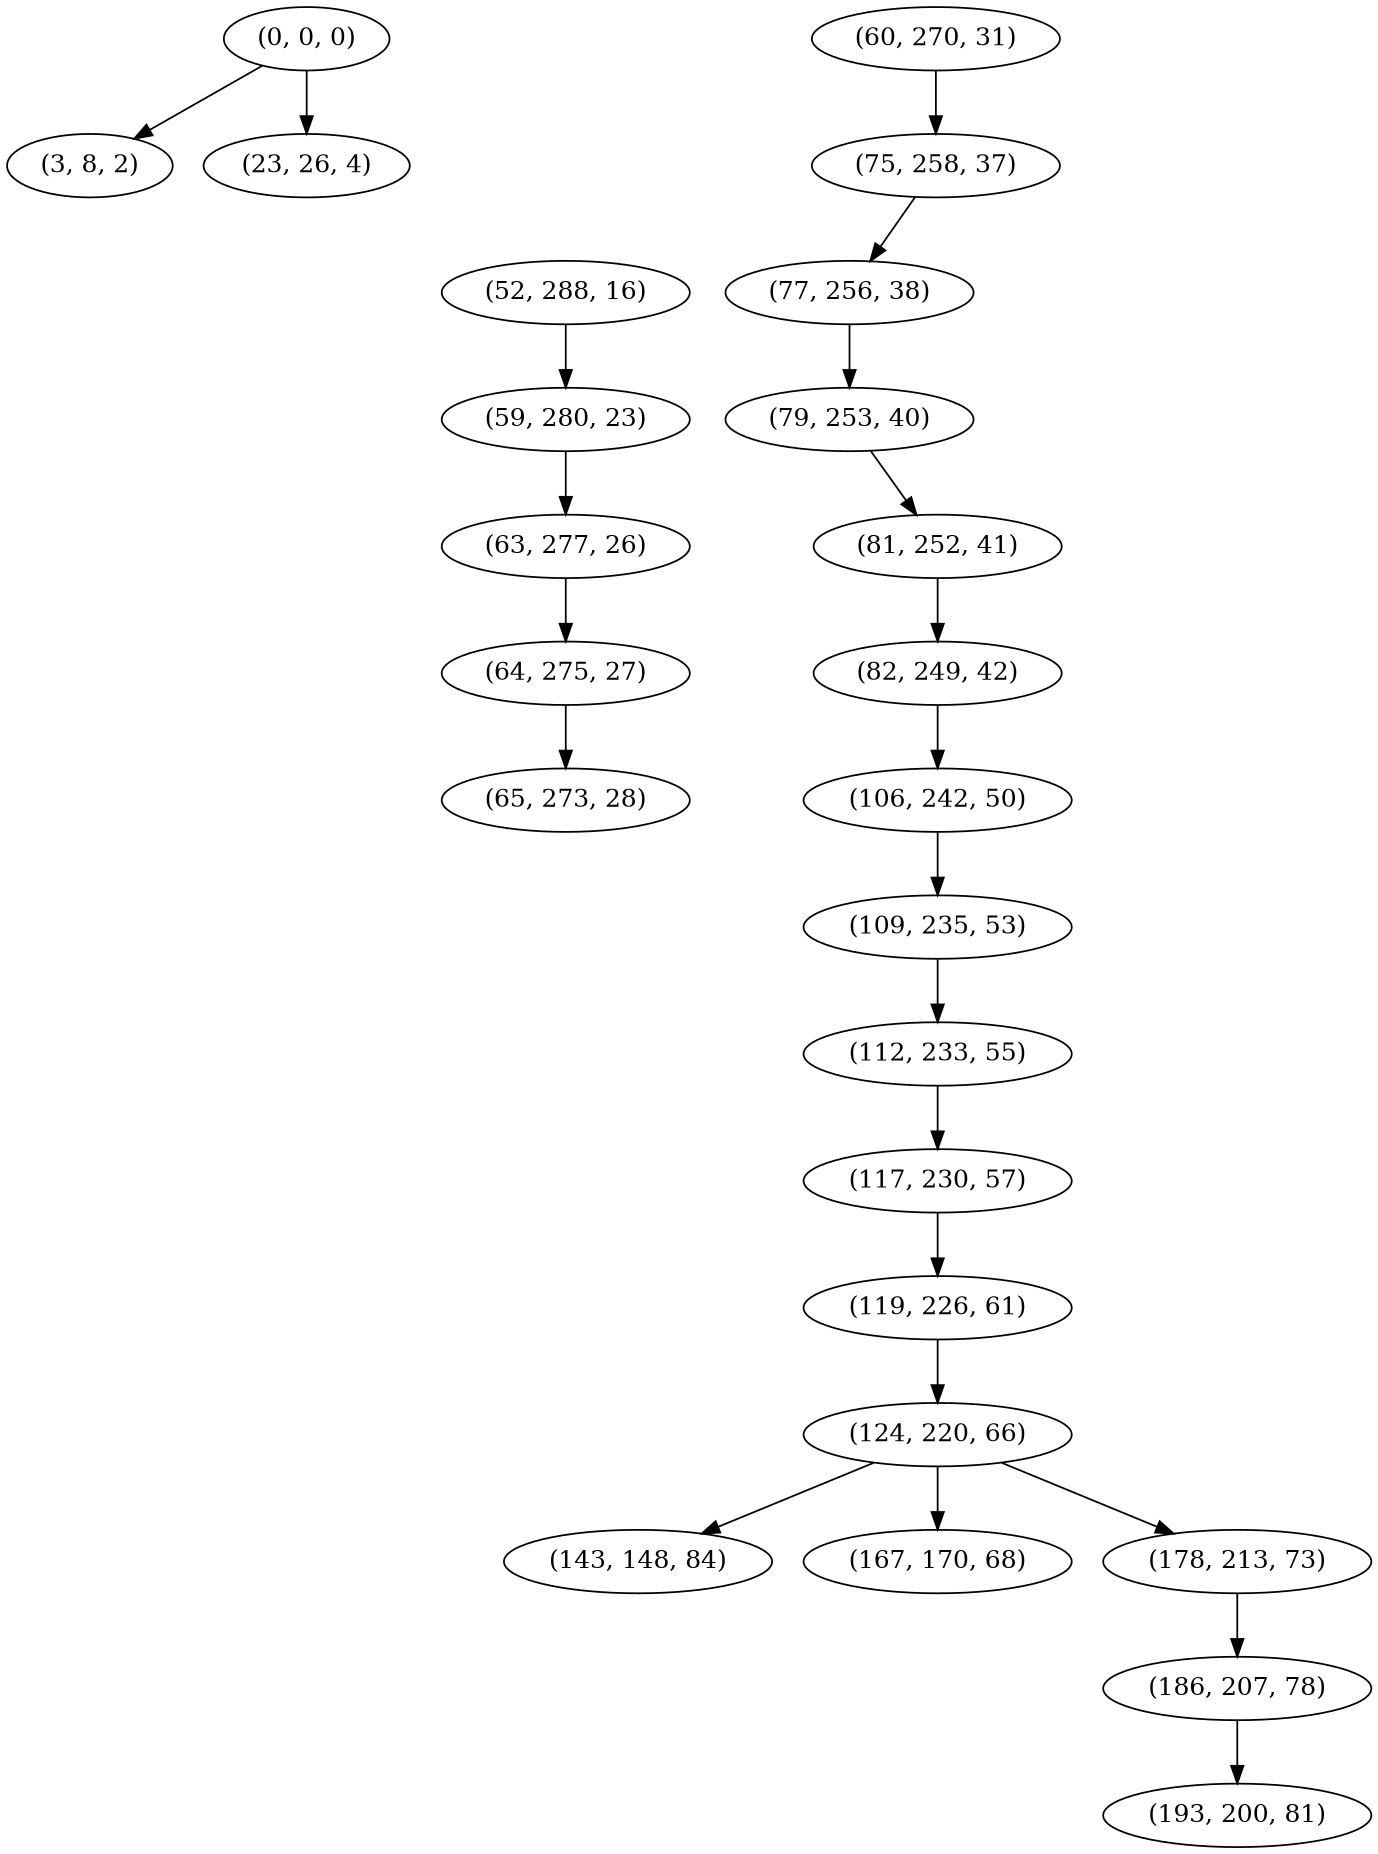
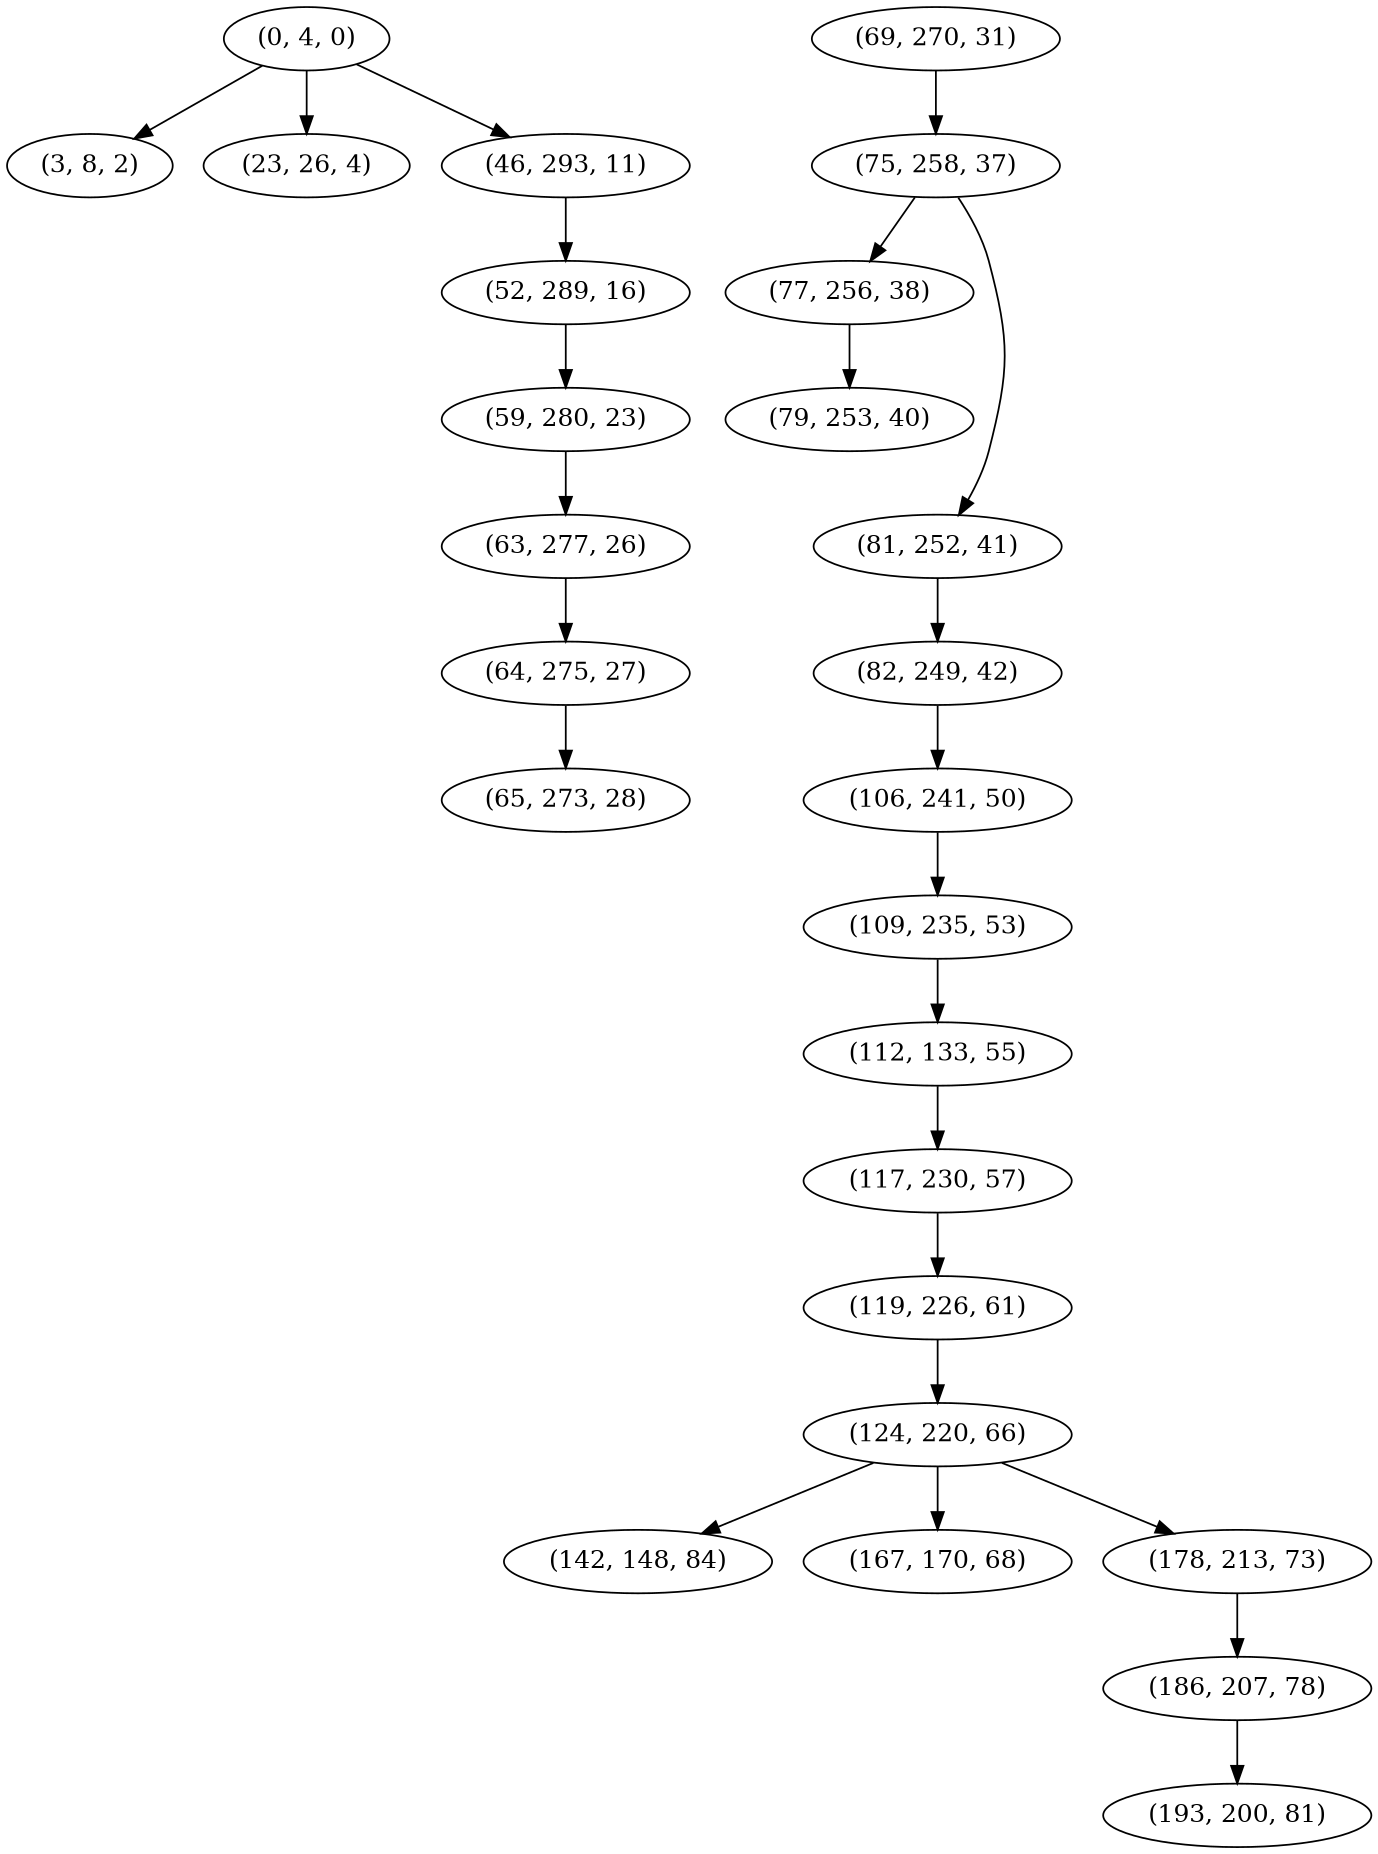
(307, 39) -> (307, 39)
(936, 39) -> (936, 39)
none -> (566, 166)
(566, 293) -> (566, 293)
(889, 476) -> (1004, 347)
(938, 800) -> (938, 800)
(938, 1054) -> (938, 1054)
(638, 1562) -> (638, 1562)
